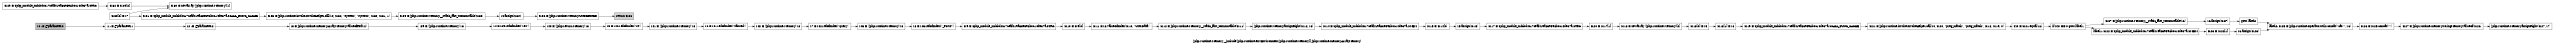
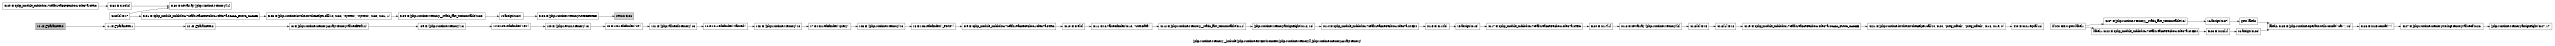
(673, 26) -> (673, 26)
(2046, 26) -> none
